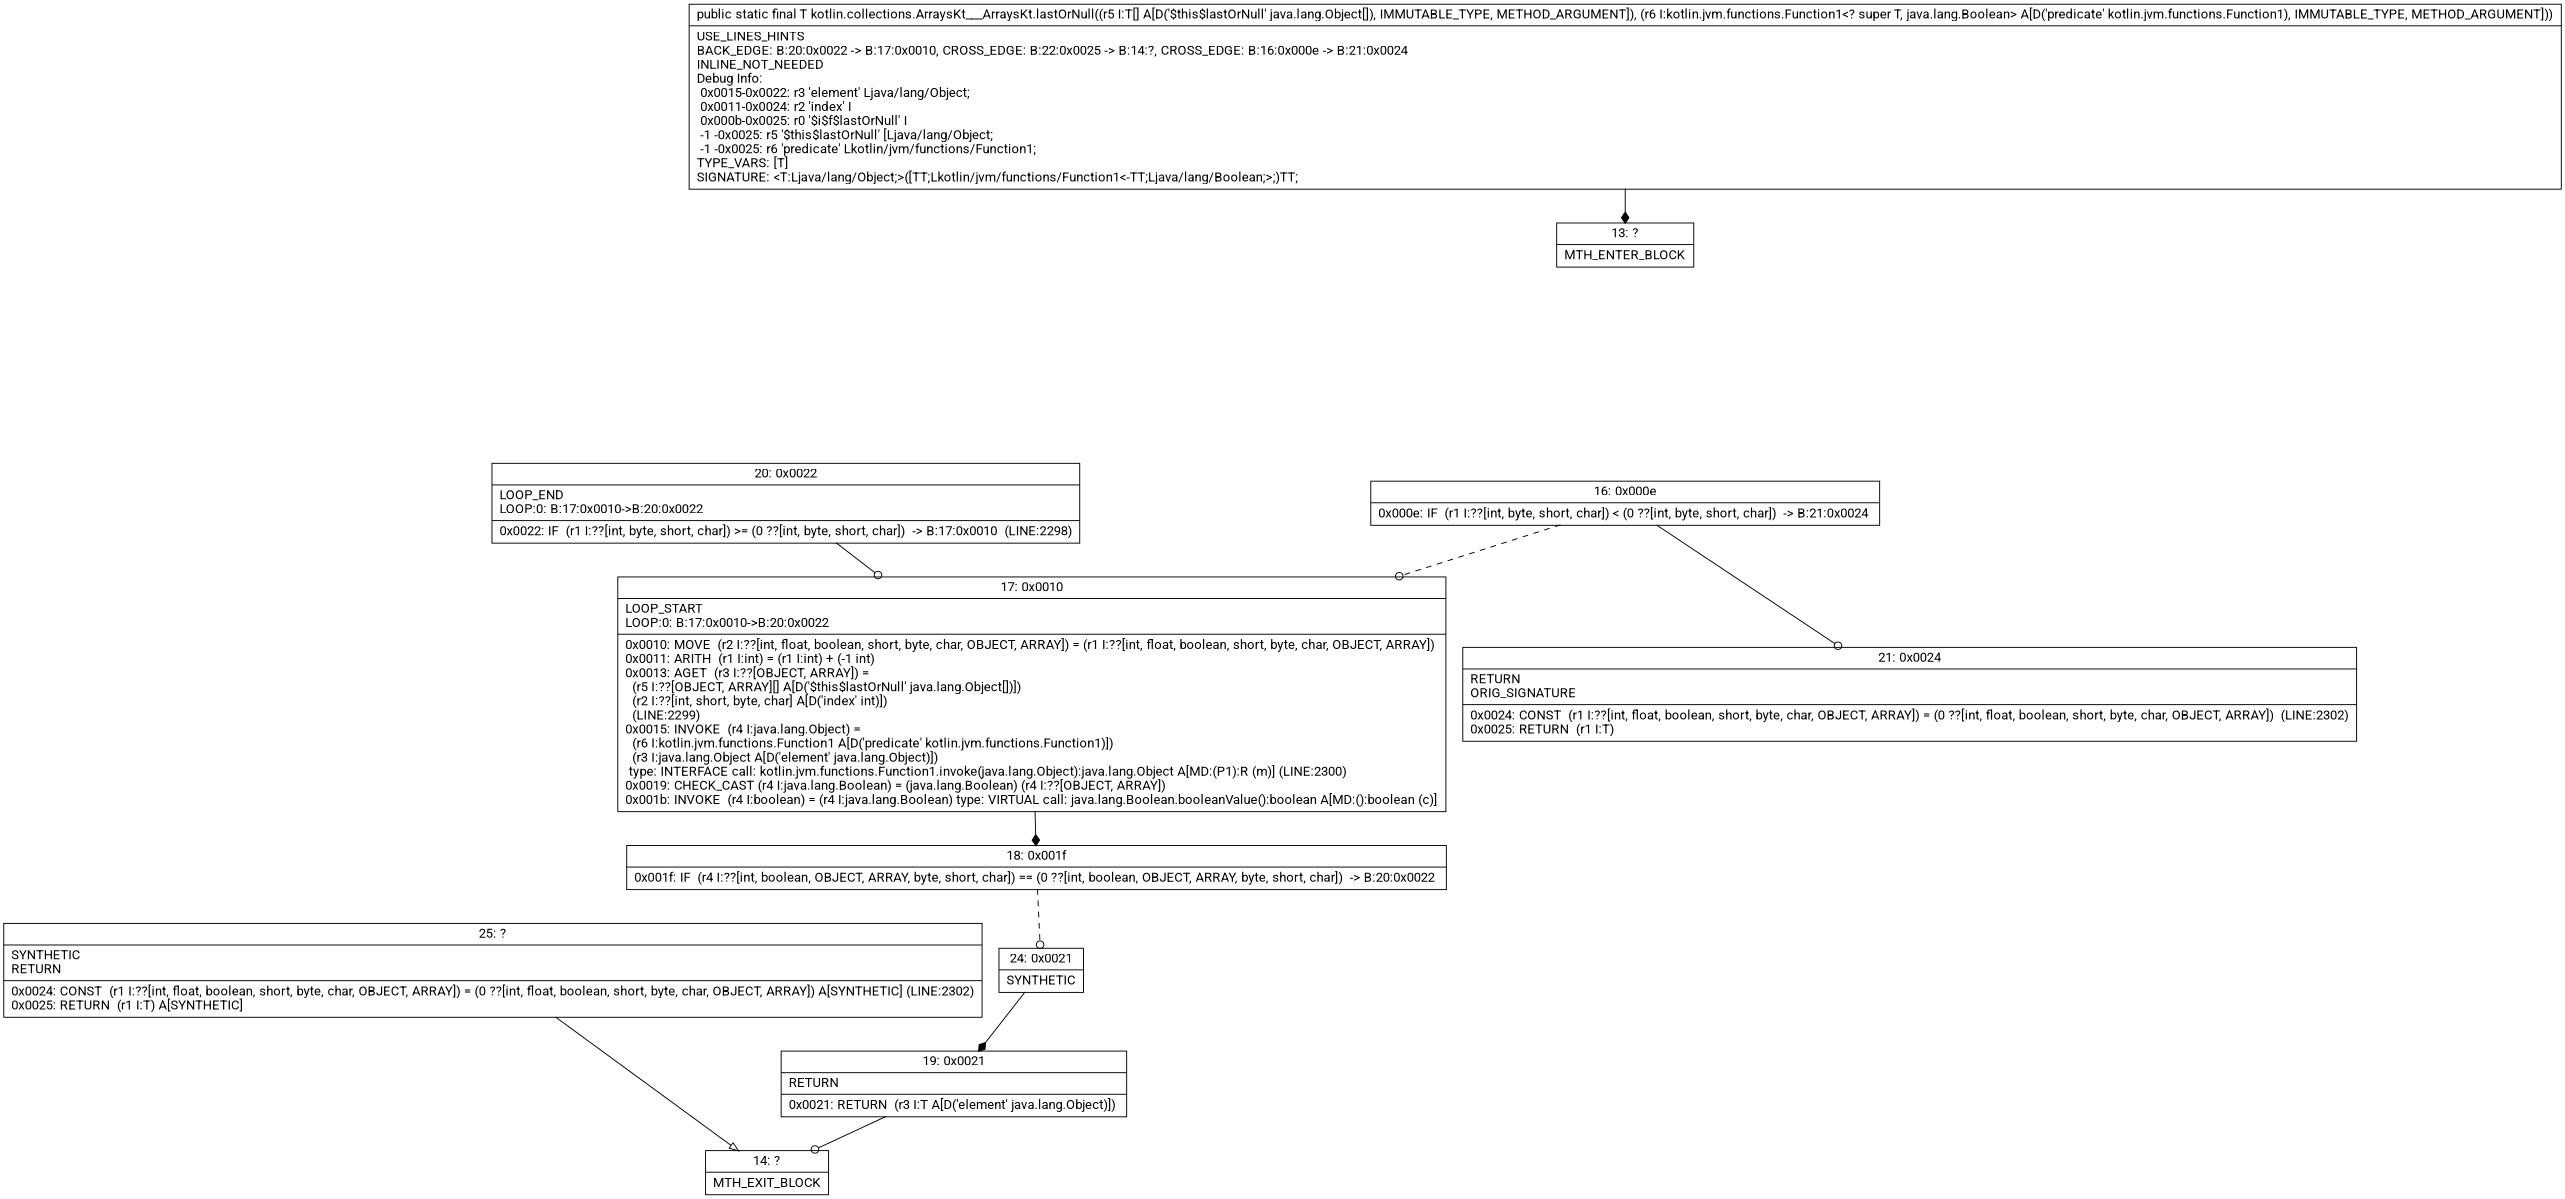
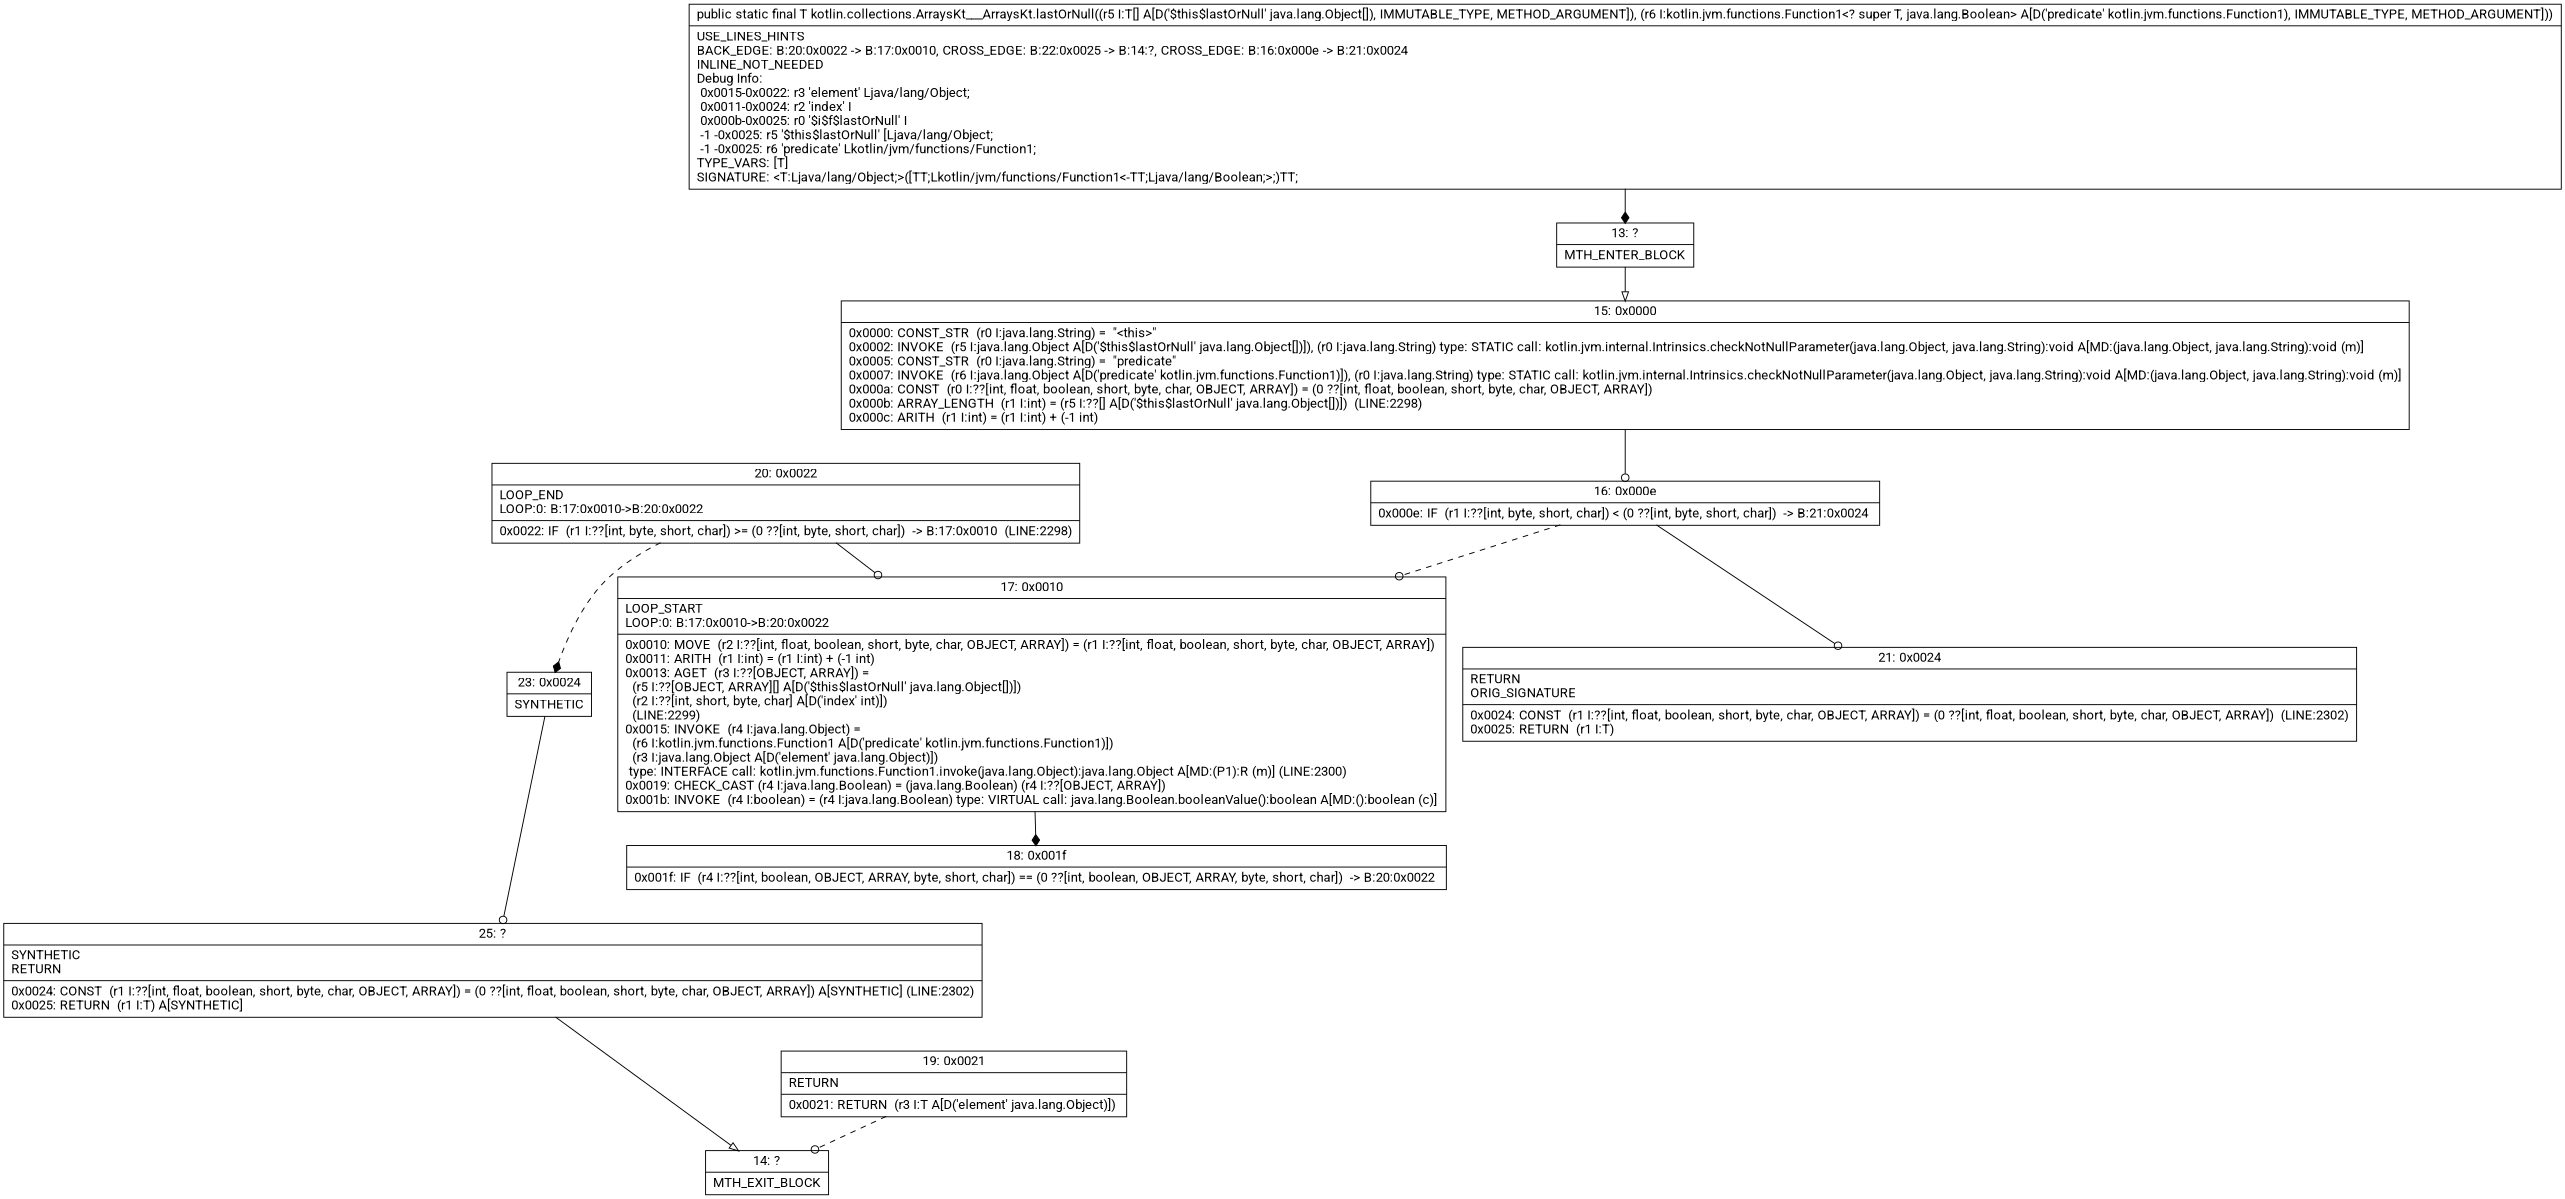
none -> (1625, 365)
none -> (549, 694)
(1041, 970) -> none
(852, 1132) -> (852, 1132)
